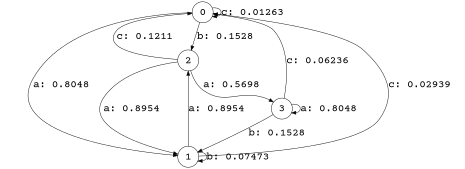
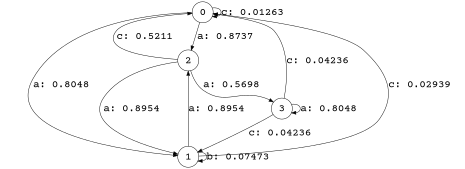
(154, 36) -> (154, 36)
(235, 36) -> (235, 36)
(324, 60) -> (324, 60)
(286, 133) -> (286, 133)
